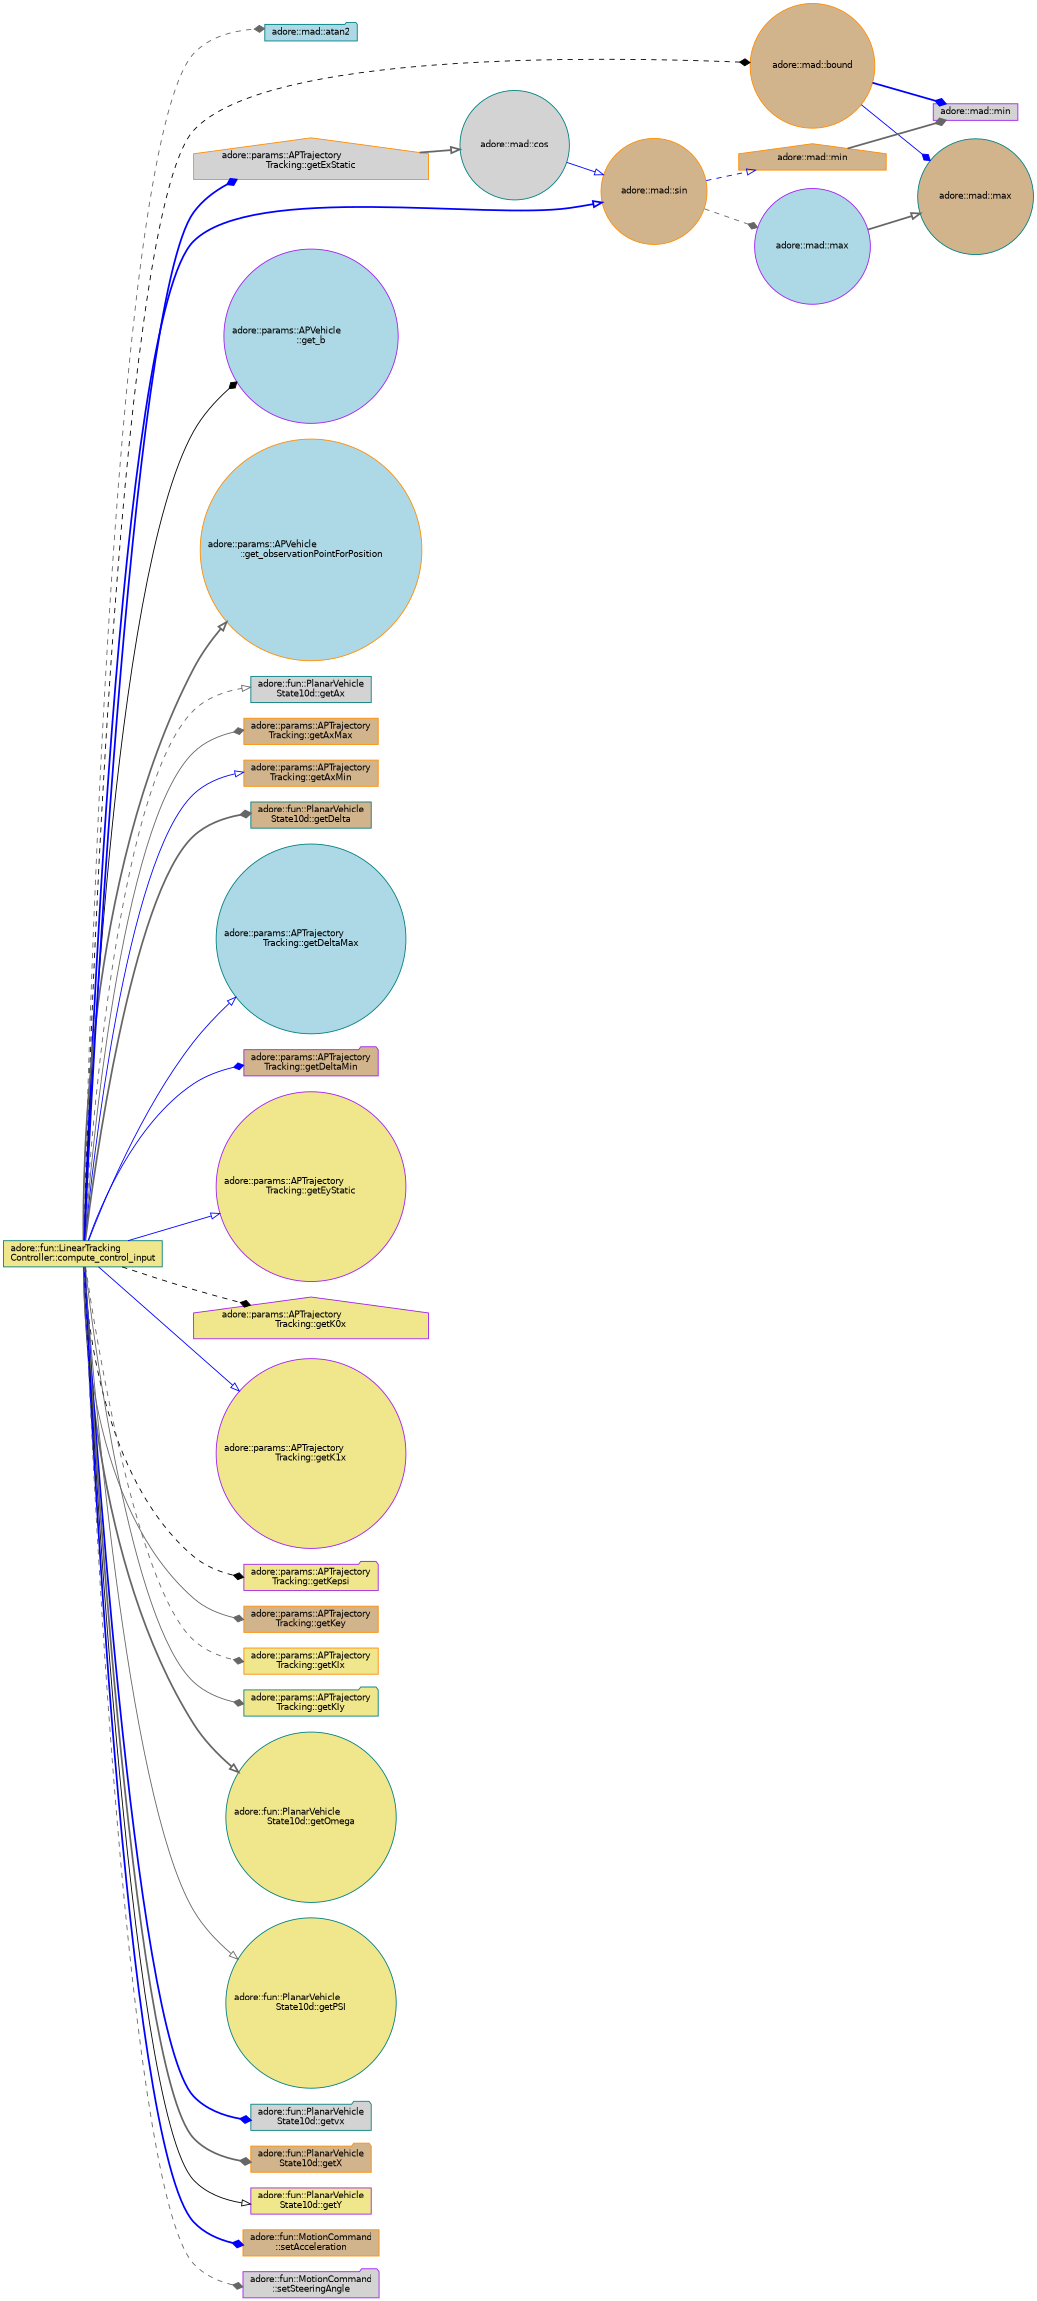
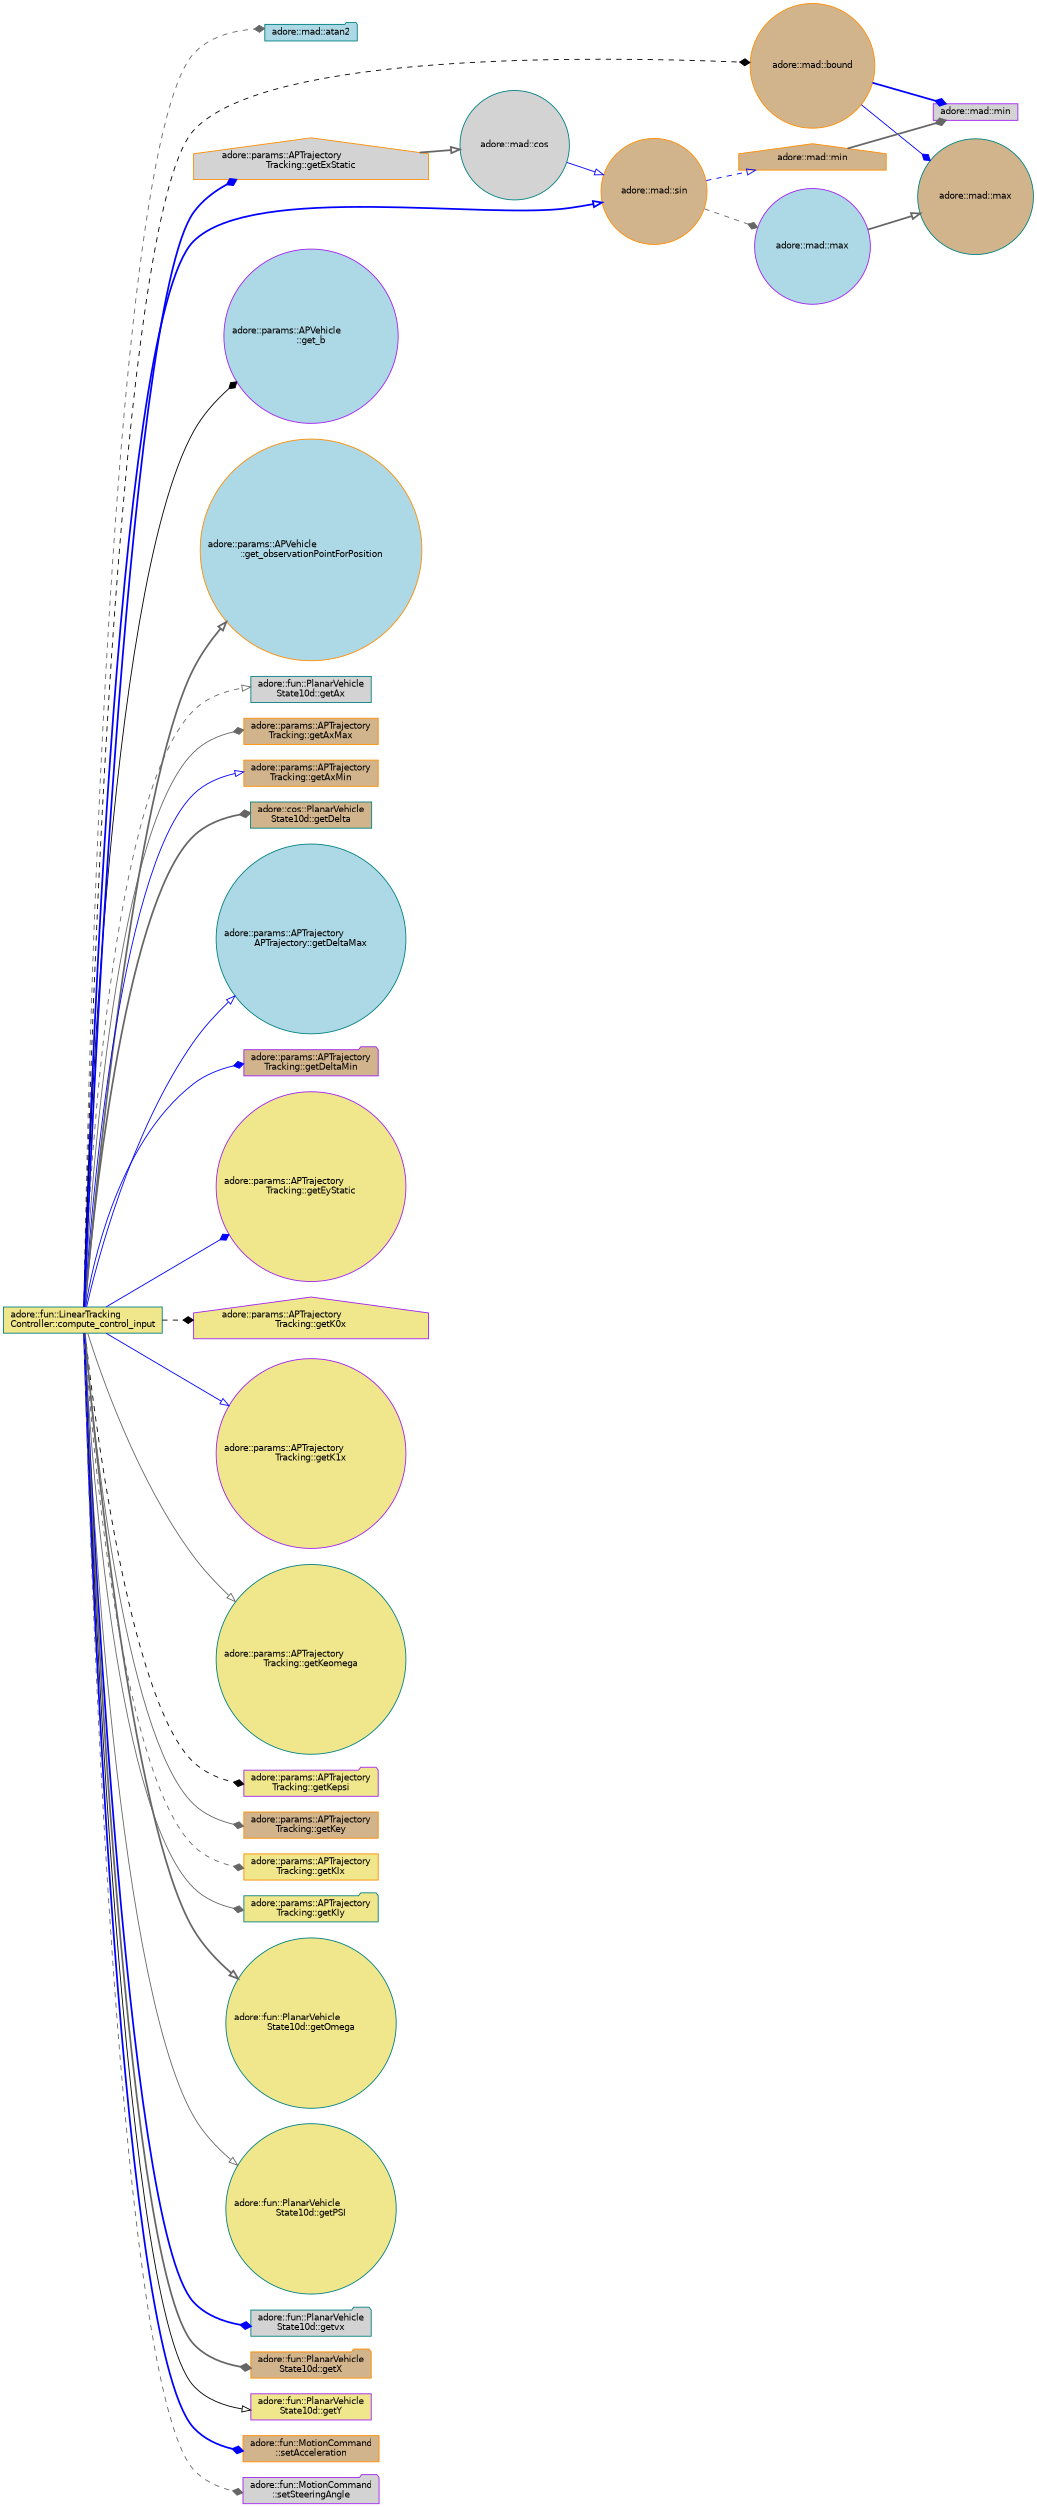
(311, 815) -> (311, 815)
(311, 939) -> (311, 939)
(170, 1228) -> (163, 1273)
none -> (311, 1659)
